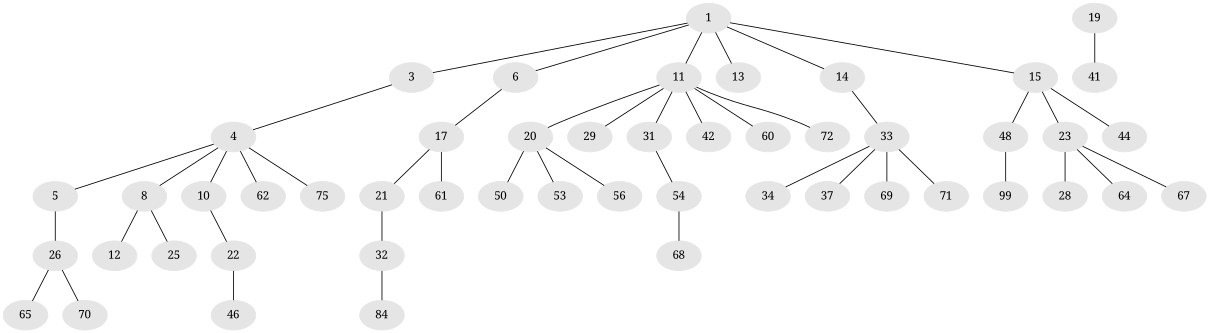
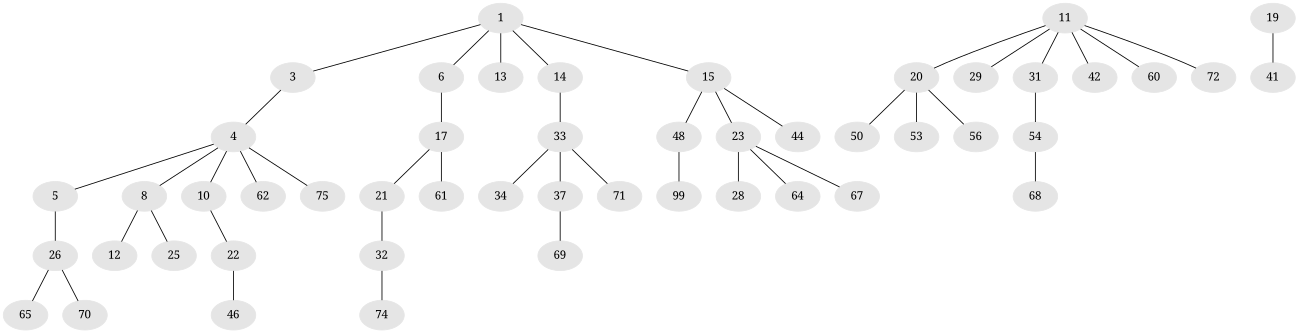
(694, 48) -> none
(887, 167) -> (560, 226)
(382, 315) -> (382, 315)
